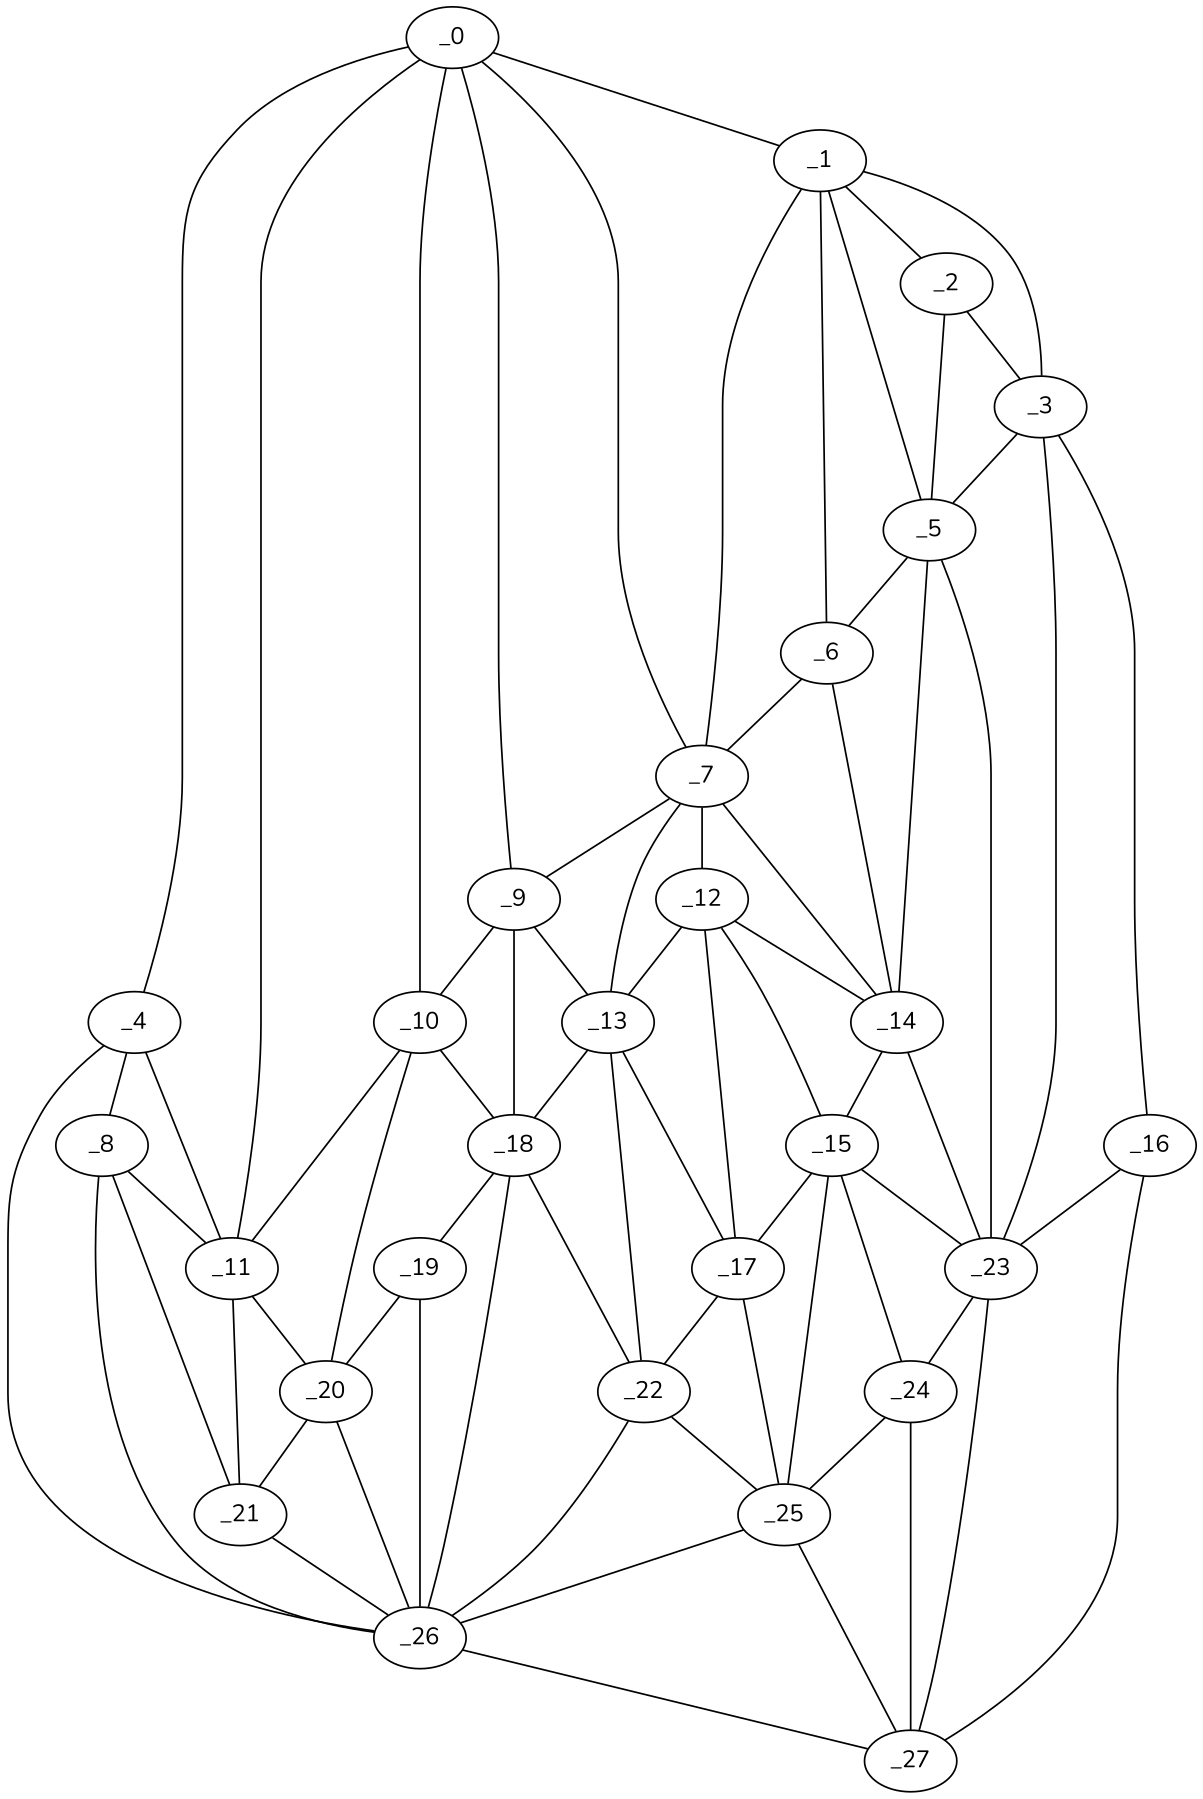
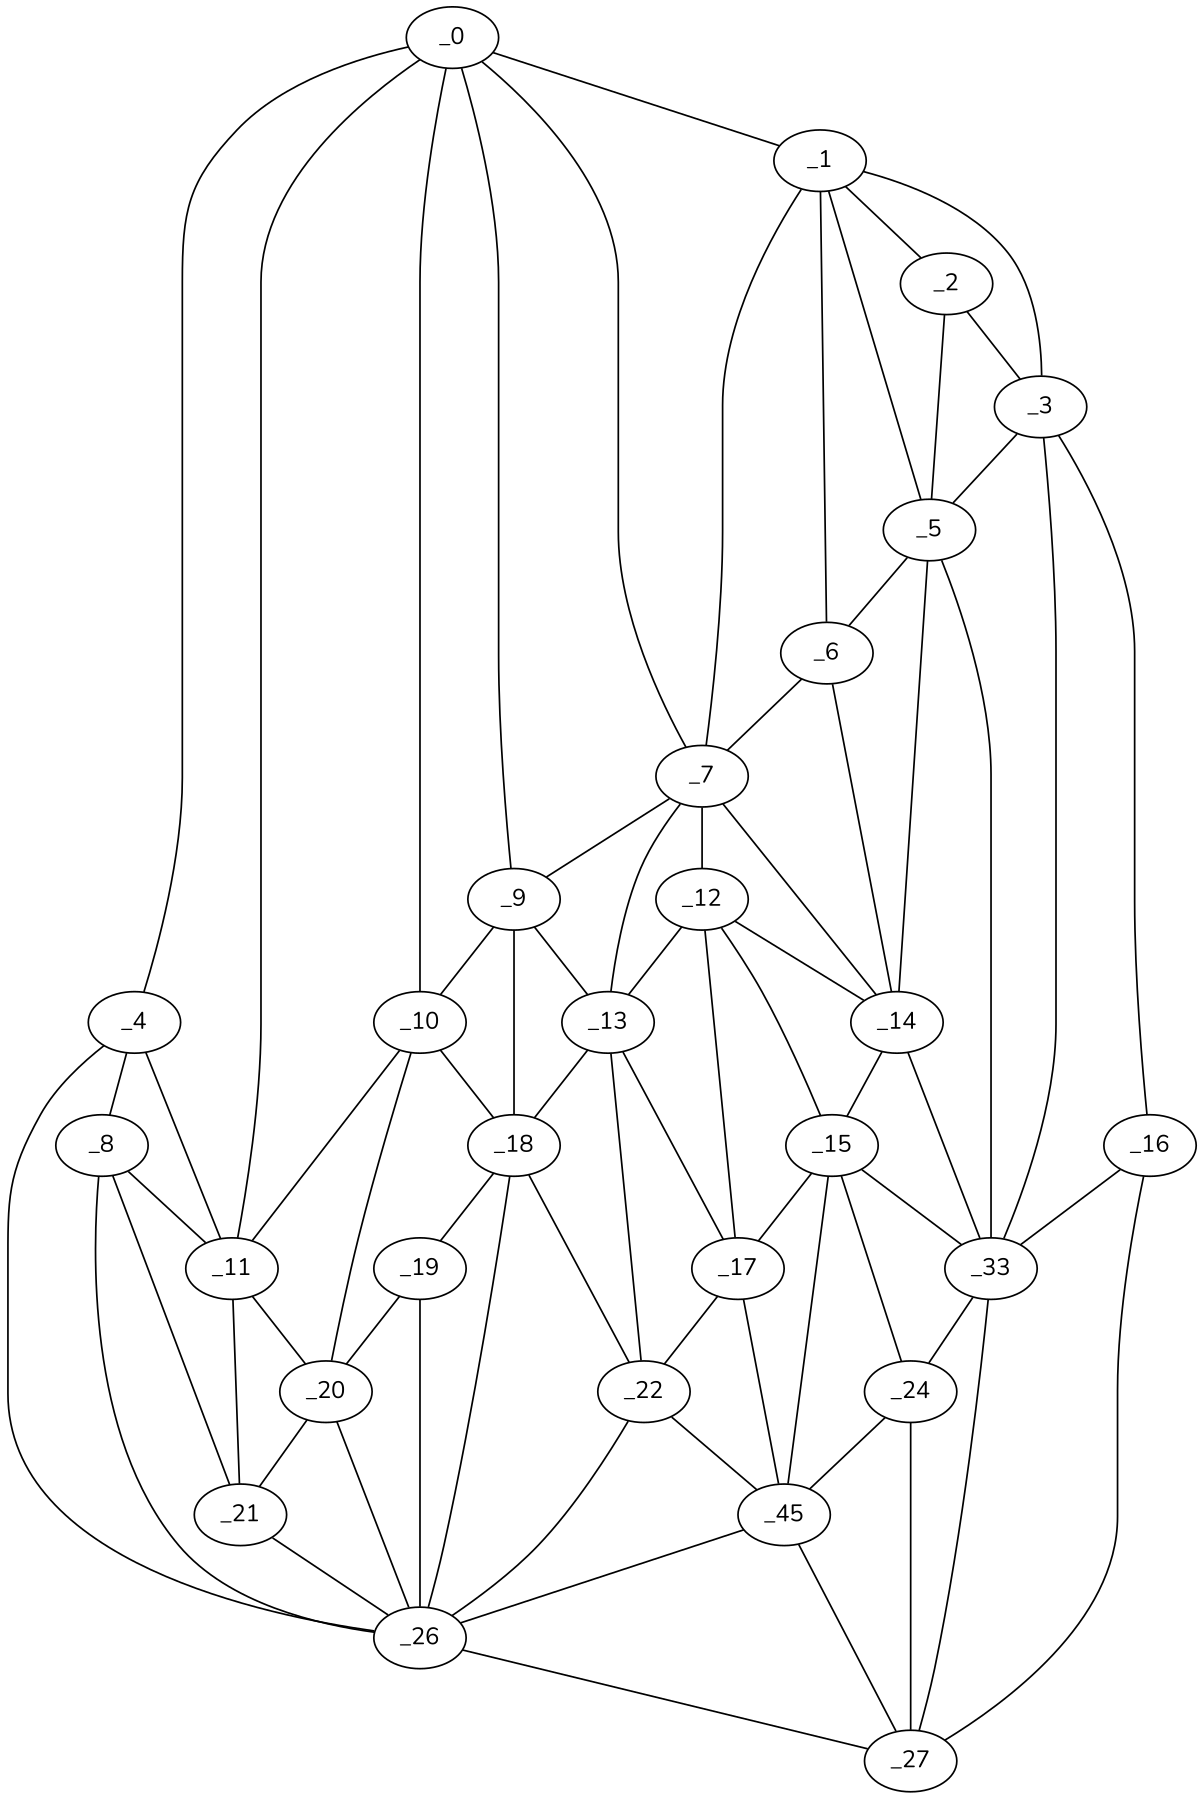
(991, 1269) -> (991, 1269)
(784, 1515) -> (784, 1515)
